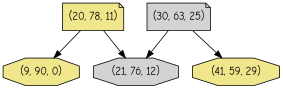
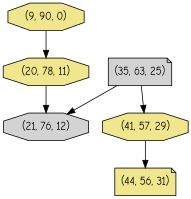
(93, 17) -> (46, 72)
(179, 17) -> (140, 72)
(70, 42) -> (46, 41)
(236, 72) -> (145, 127)
none -> (145, 182)
